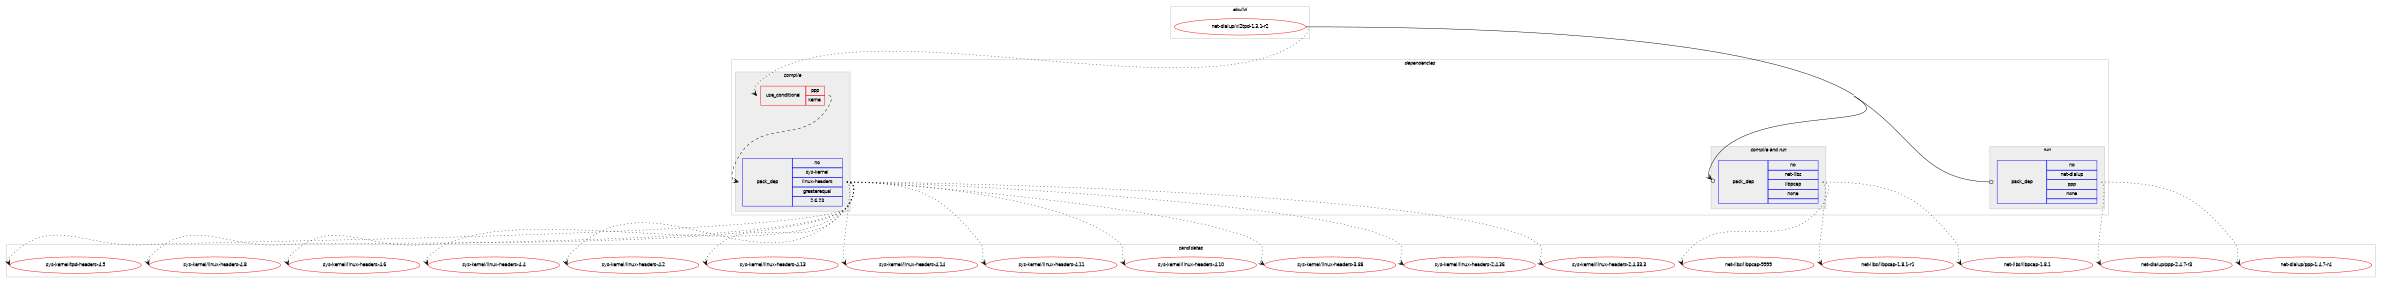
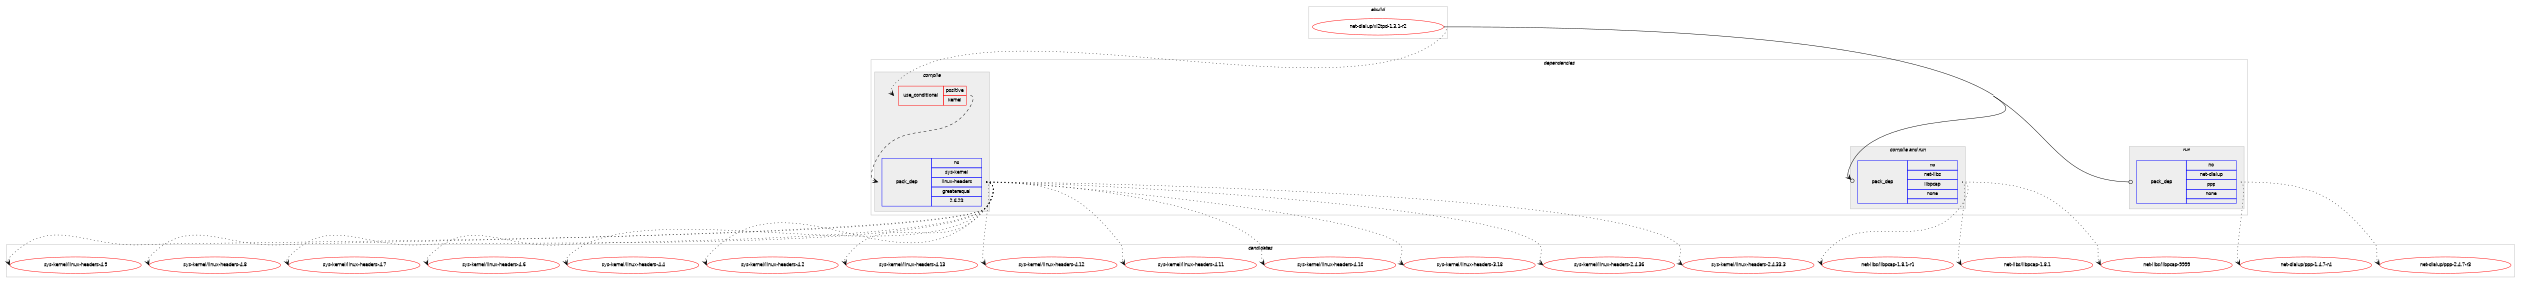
(815, 91) -> (955, 91)
(76, 265) -> (76, 265)
none -> (354, 265)
(912, 265) -> (1051, 265)
(1330, 265) -> (1470, 265)
